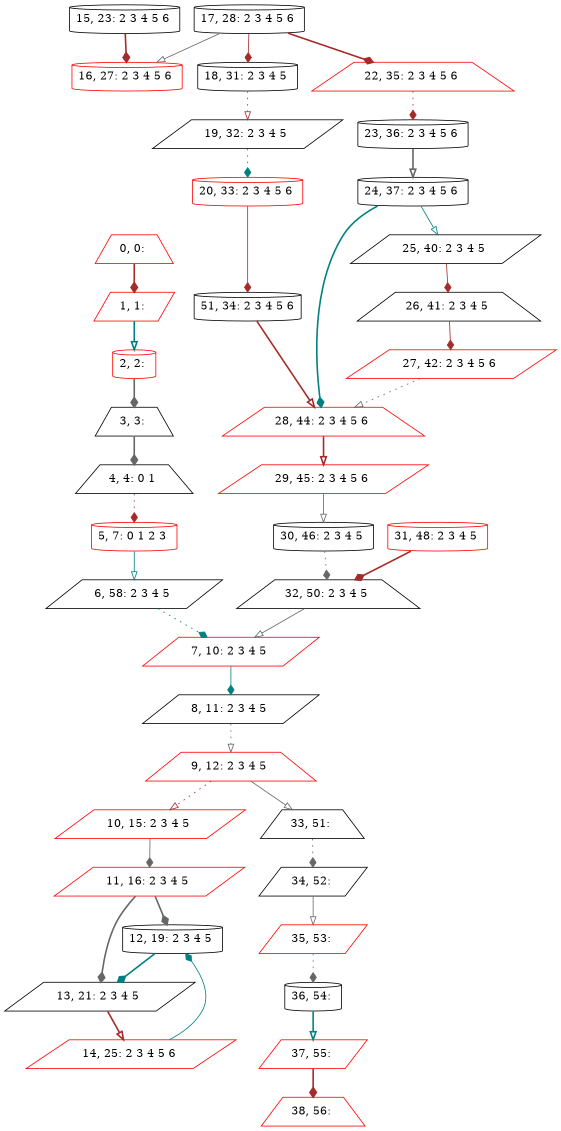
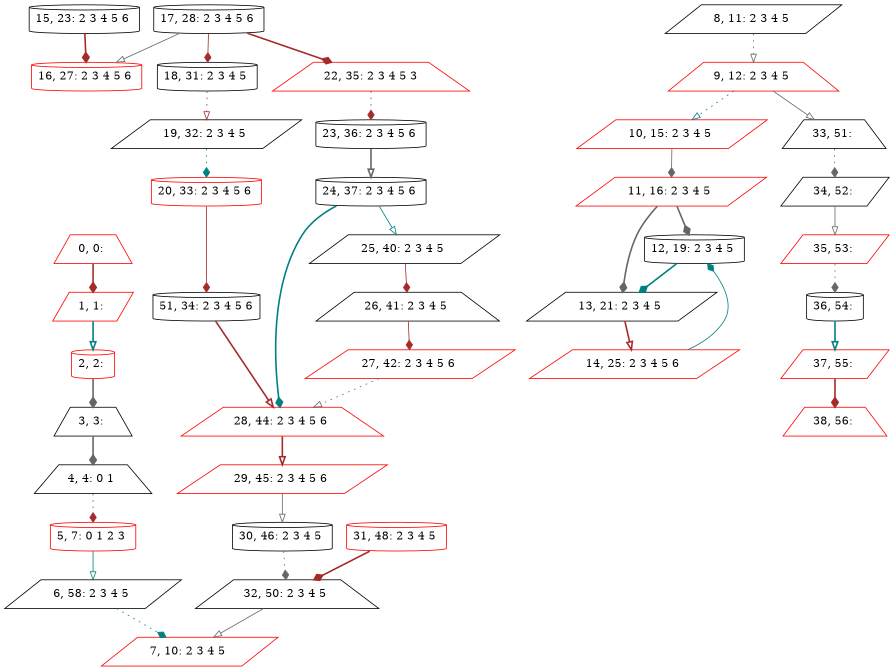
(413, 77) -> (371, 77)
(231, 676) -> none
(194, 793) -> (716, 103)
